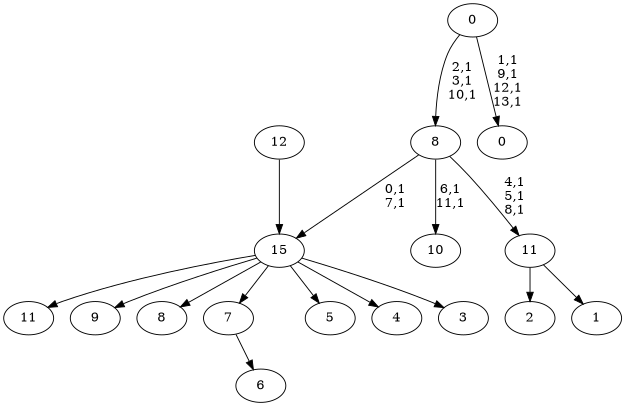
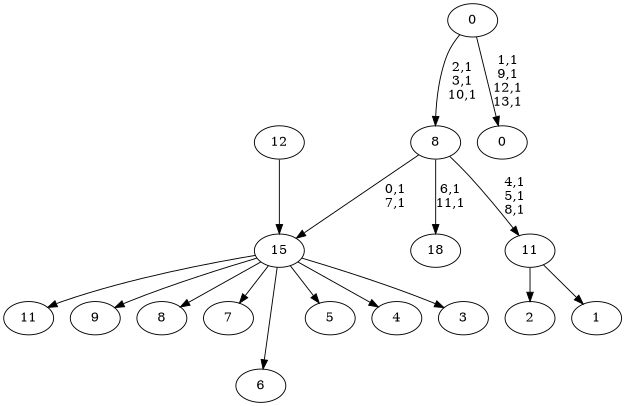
(436, 251) -> (436, 251)
(243, 348) -> (271, 314)
